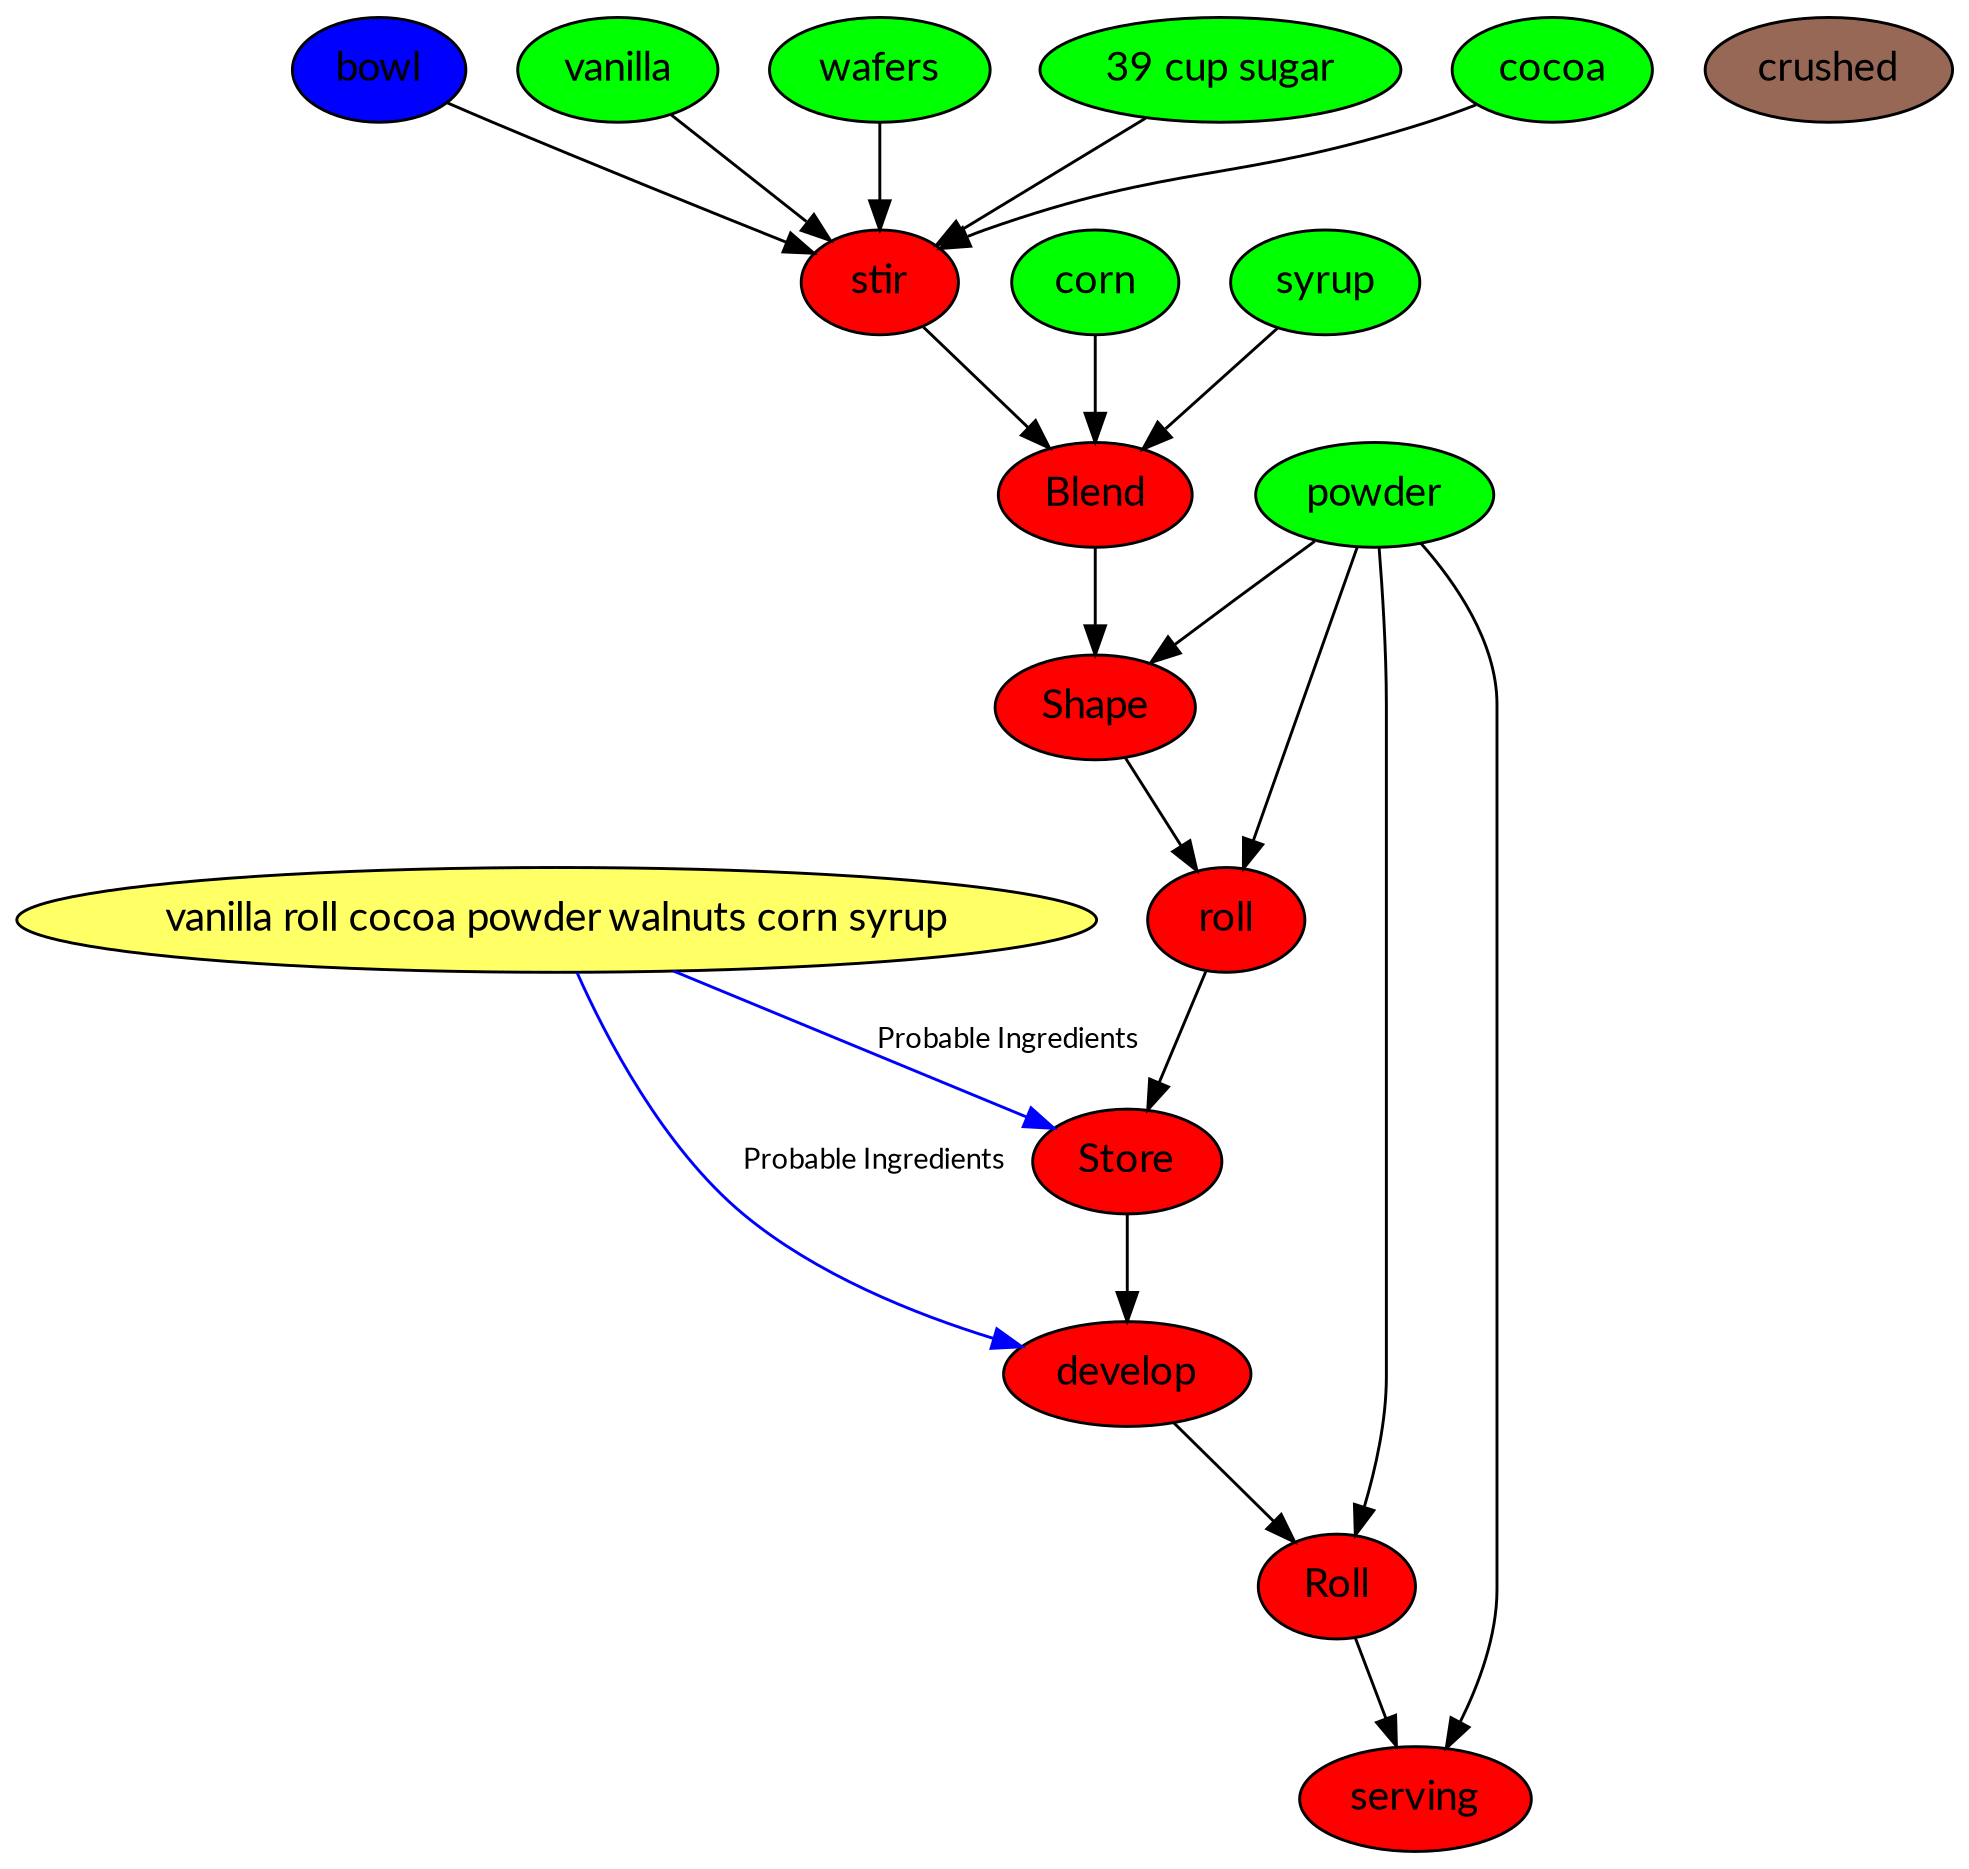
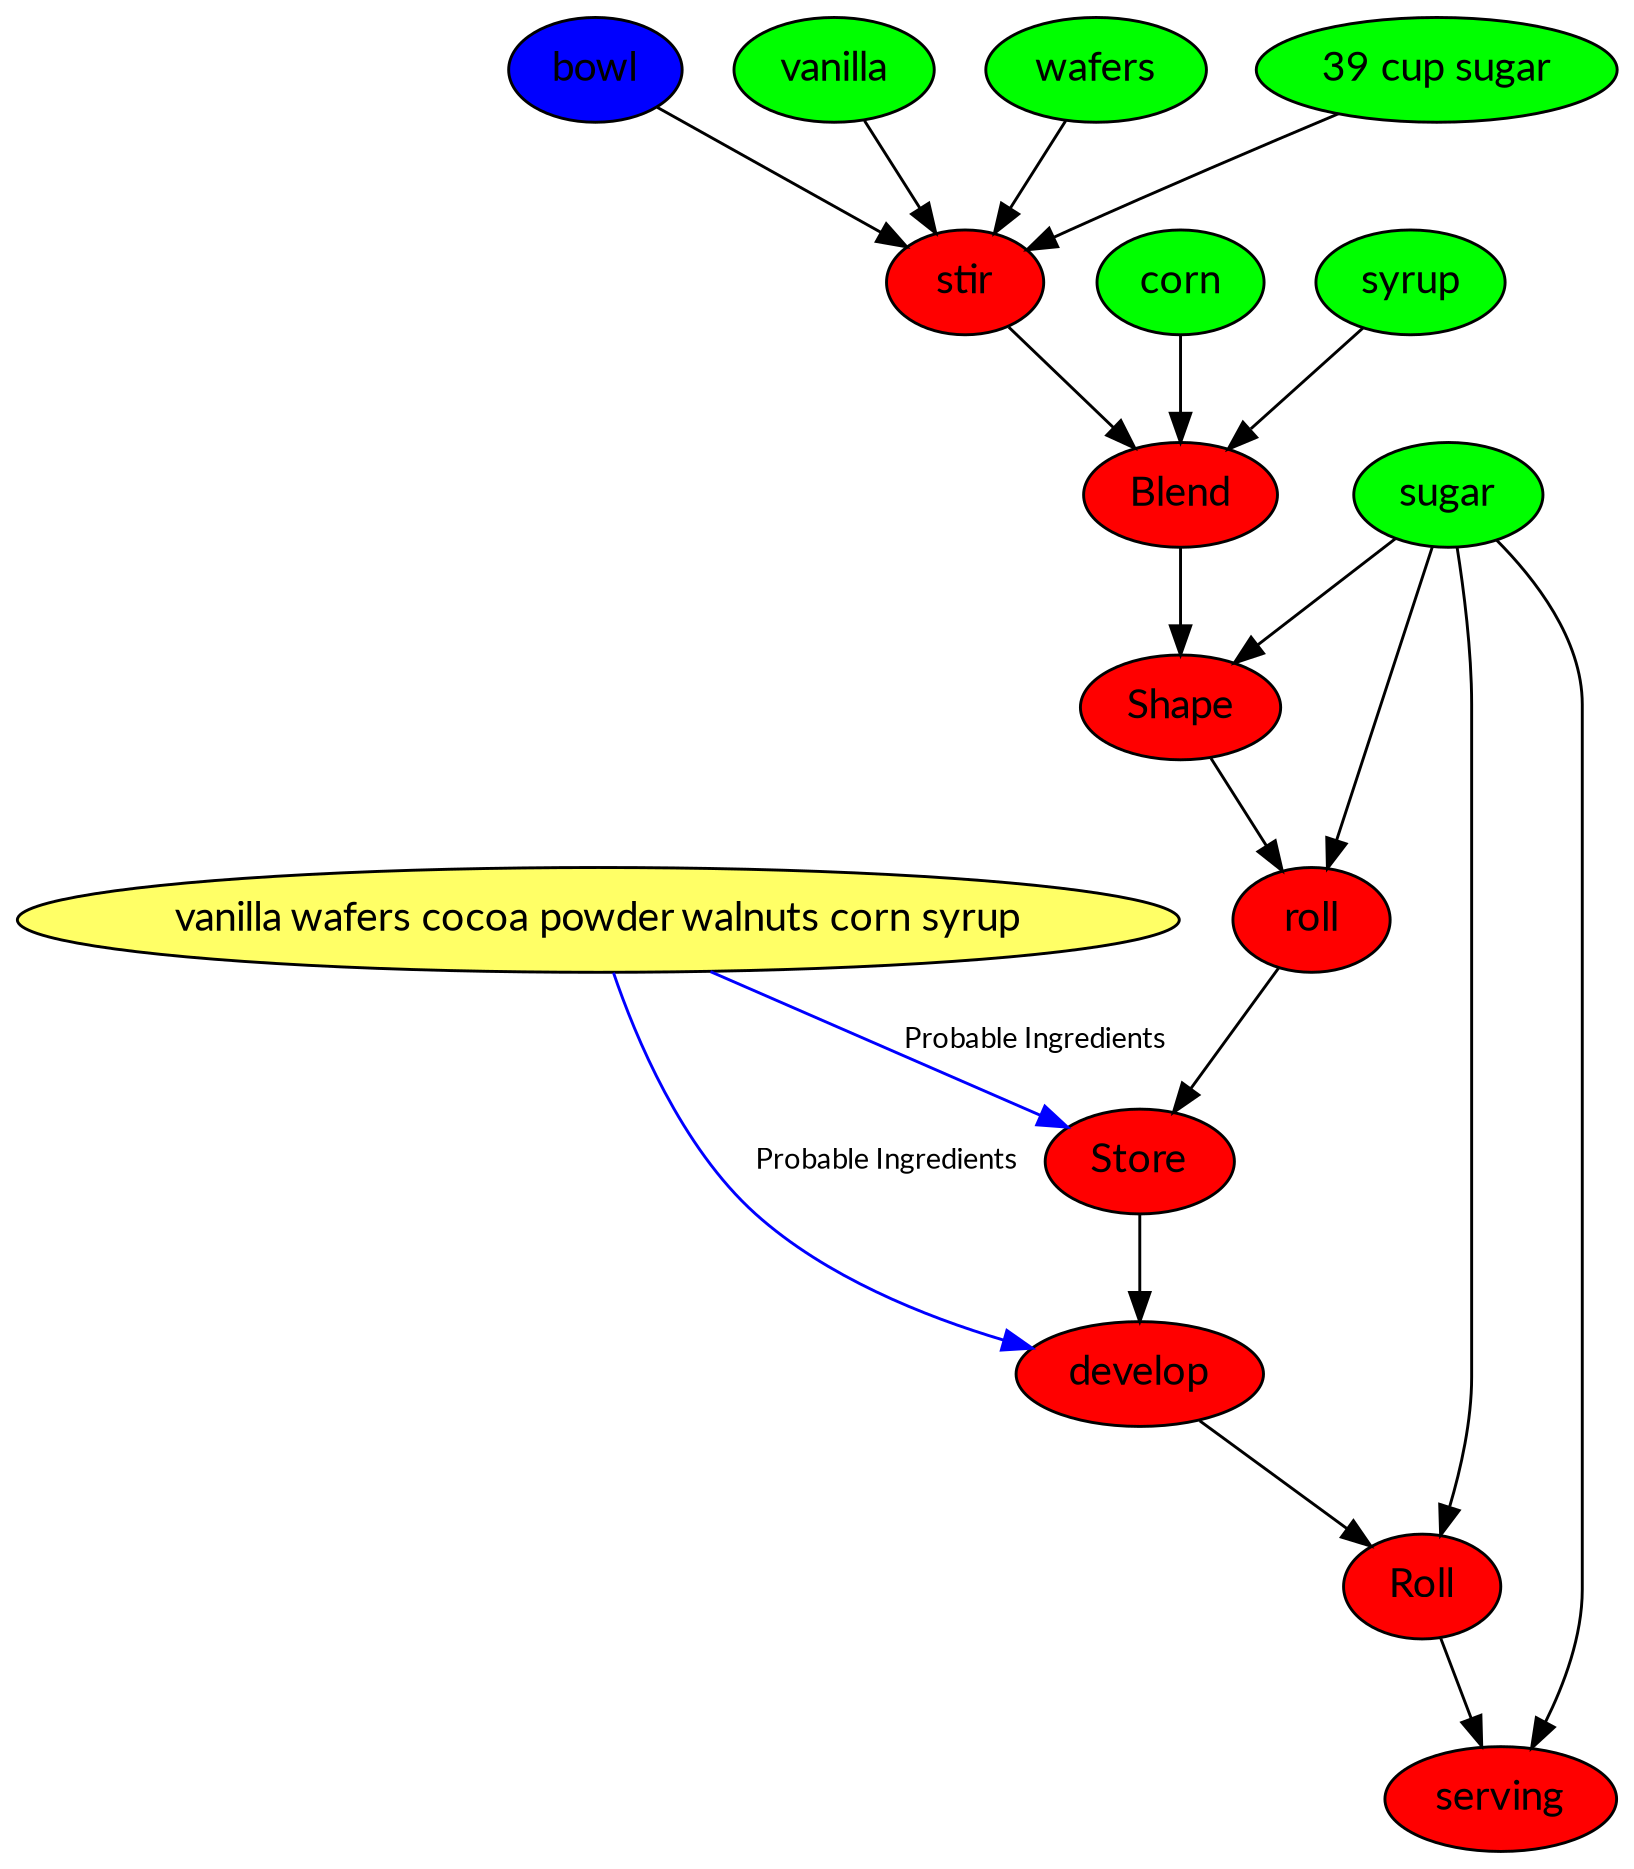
(1552, 70) -> none
(1829, 70) -> none
(1375, 495) -> (1448, 495)
(557, 920) -> (598, 920)
